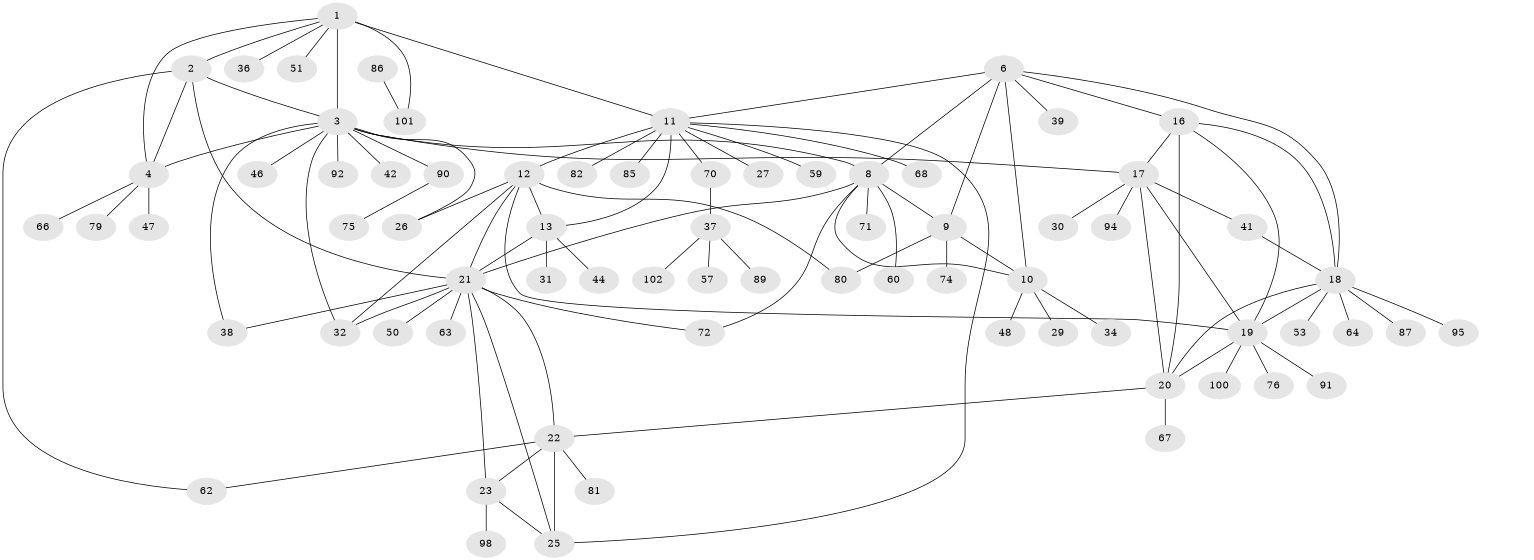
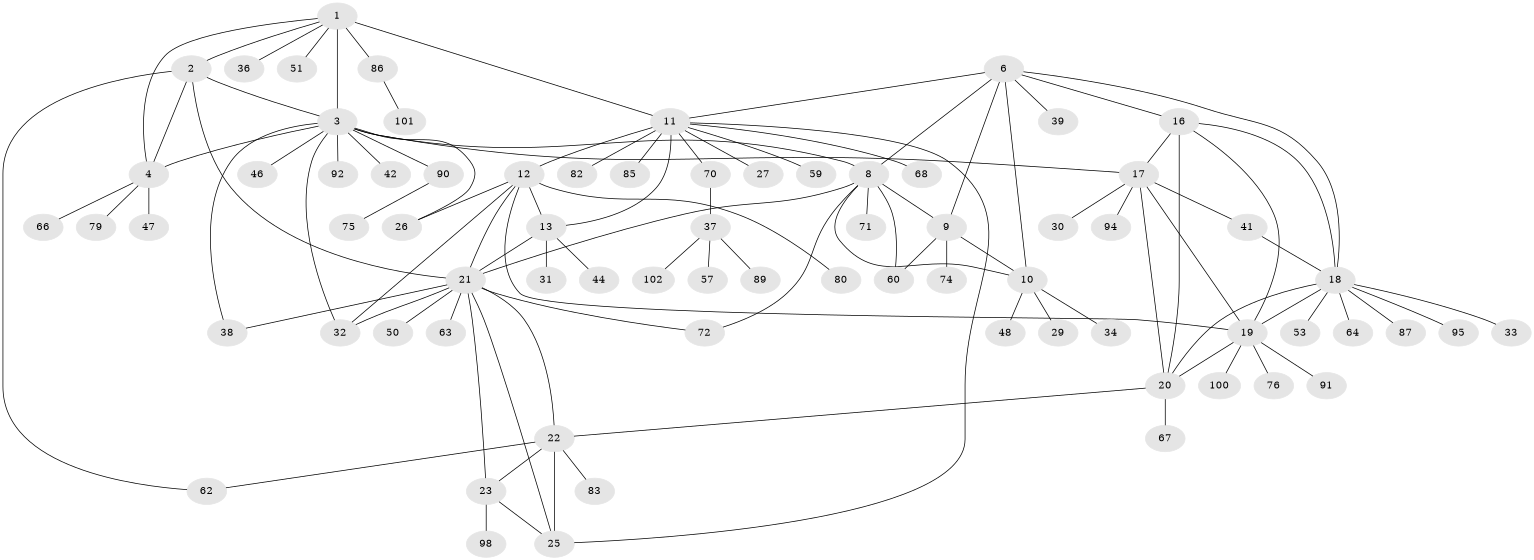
(402, 53) -> (358, 43)
(890, 256) -> (920, 254)
none -> (1511, 333)
(595, 491) -> (595, 491)
